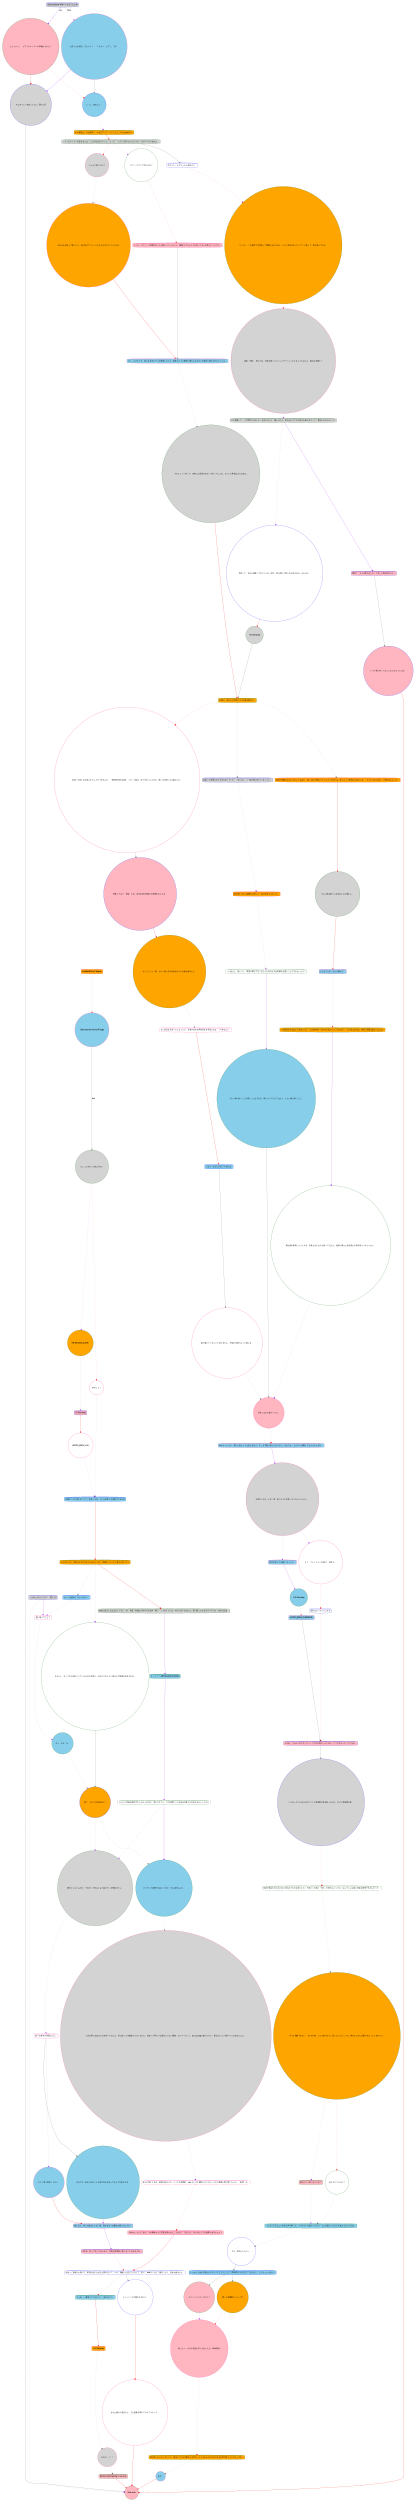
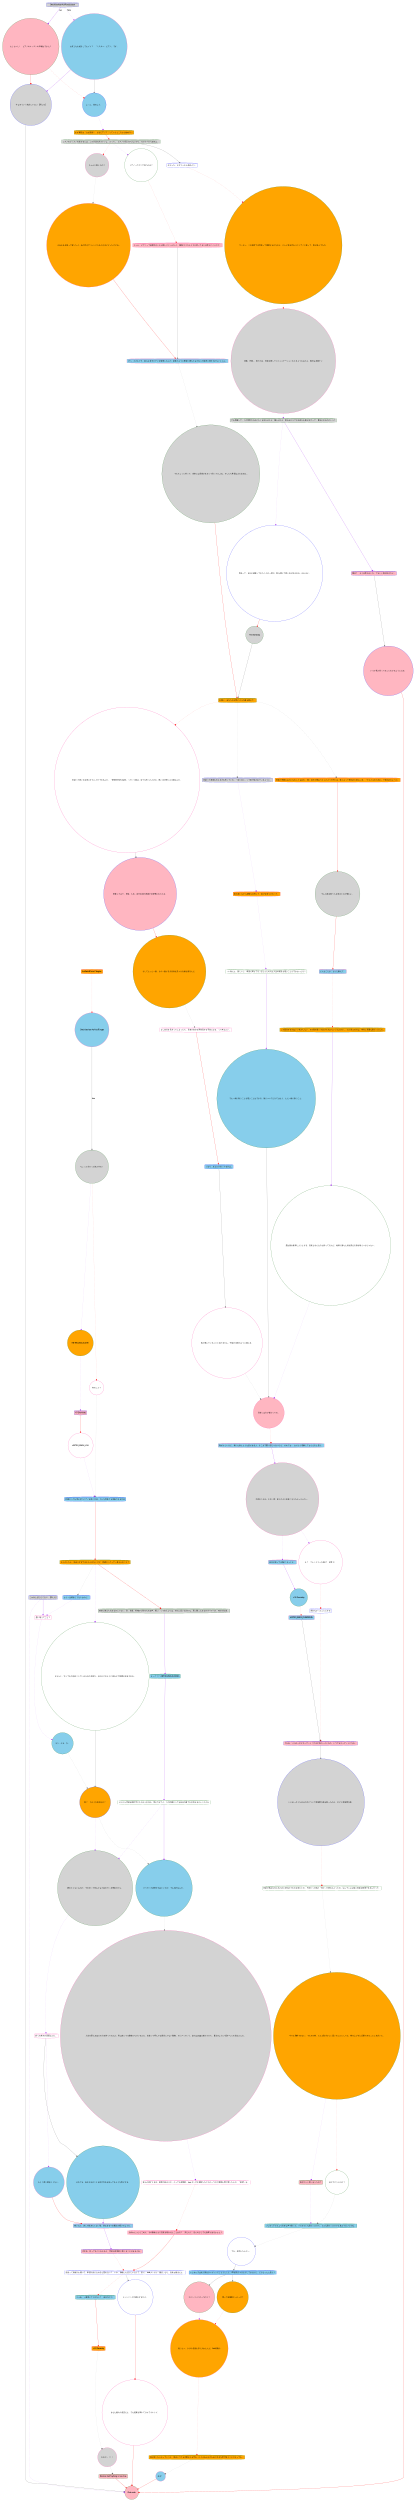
(63, 5) -> (63, 5)
(199, 2348) -> (199, 2348)
